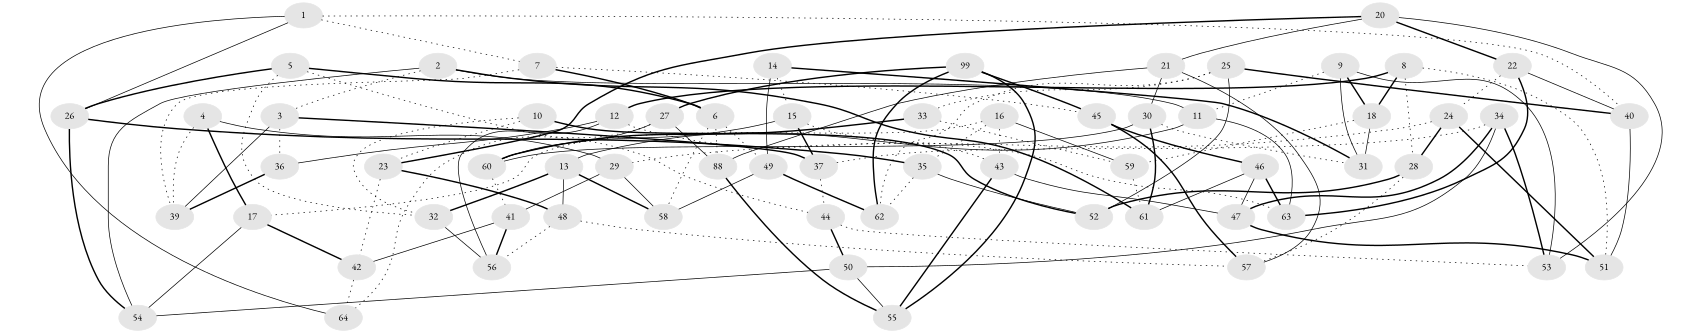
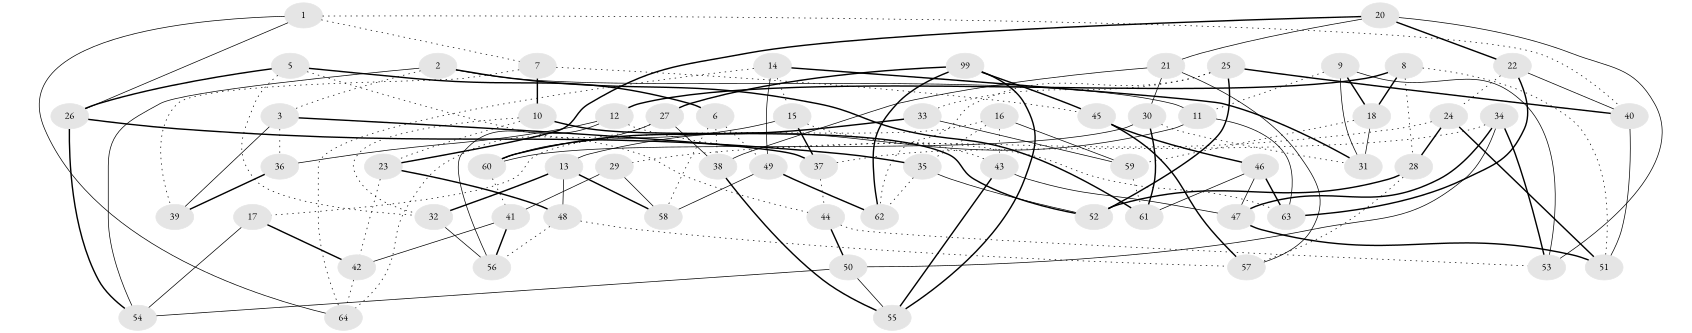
(596, 78) -> (537, 91)
none -> (475, 110)
(203, 116) -> none
(1009, 137) -> (1009, 137)
(1190, 159) -> (1190, 159)
(718, 167) -> (718, 167)
